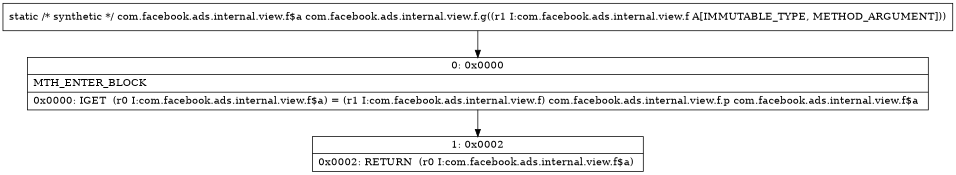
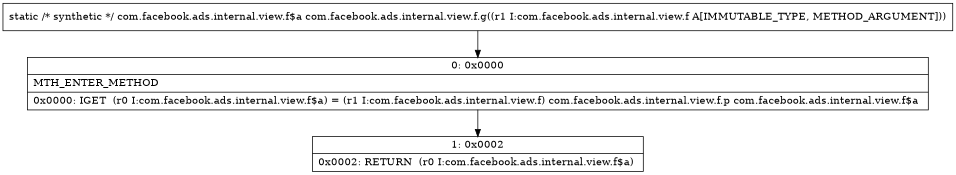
(90, 83) -> (96, 83)
